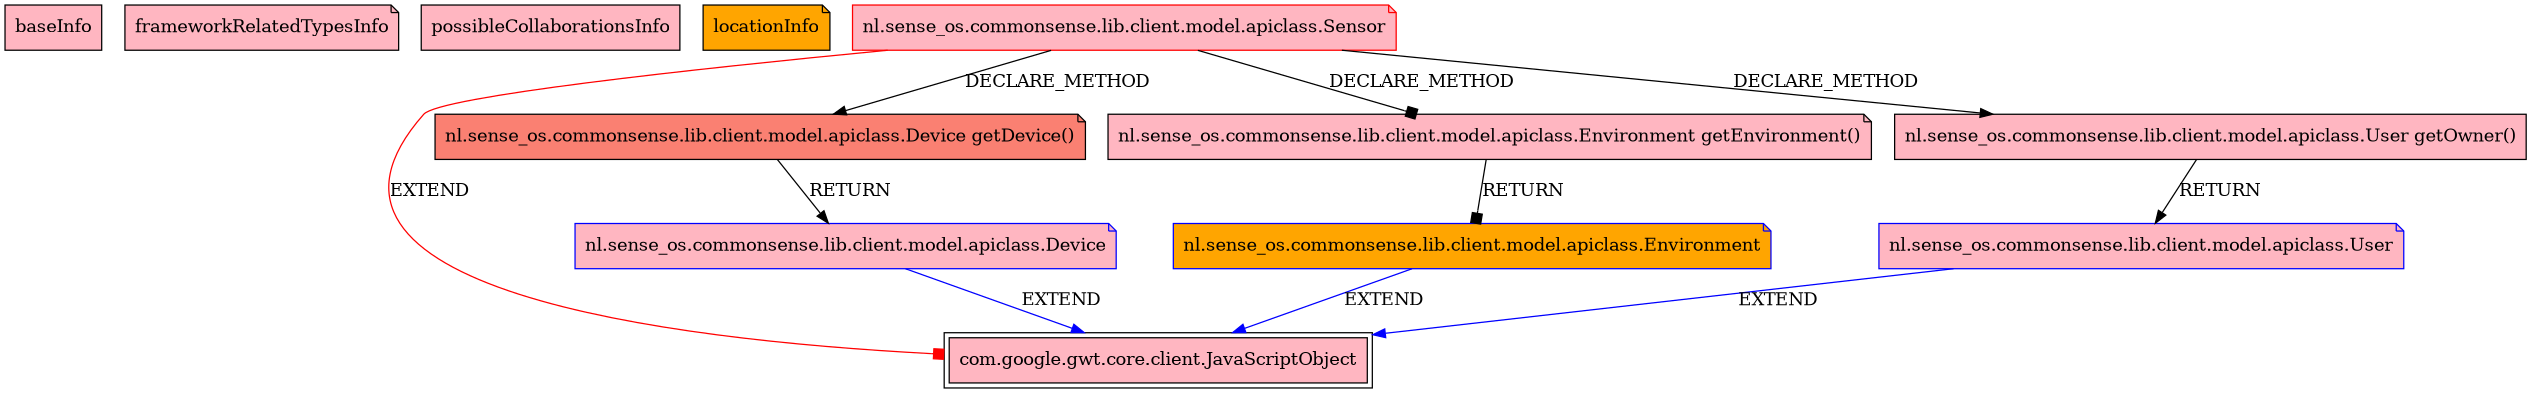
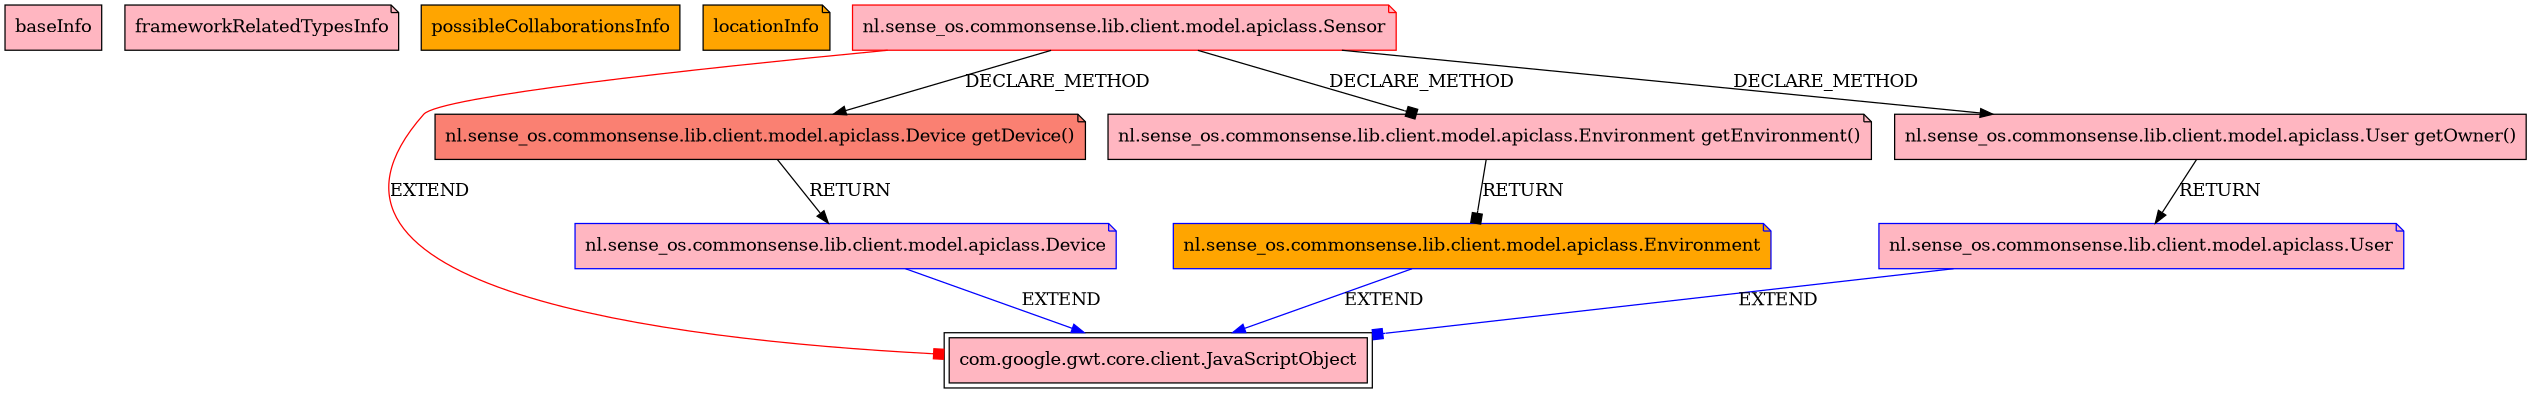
(551, 28) -> (551, 28)
(1670, 301) -> (1670, 301)
